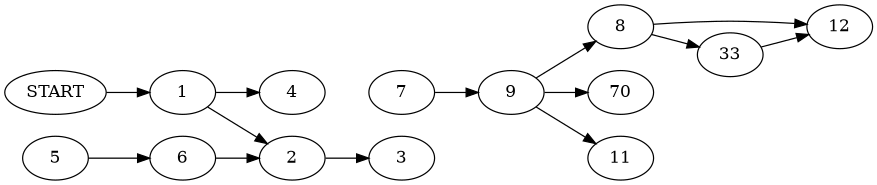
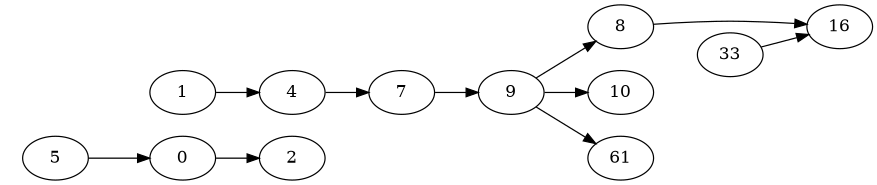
(840, 27) -> (840, 27)
(670, 39) -> none
(55, 92) -> none
none -> (341, 92)
(621, 92) -> (621, 92)
(232, 122) -> none
(183, 158) -> (183, 158)
(402, 158) -> none
(621, 158) -> (621, 158)
